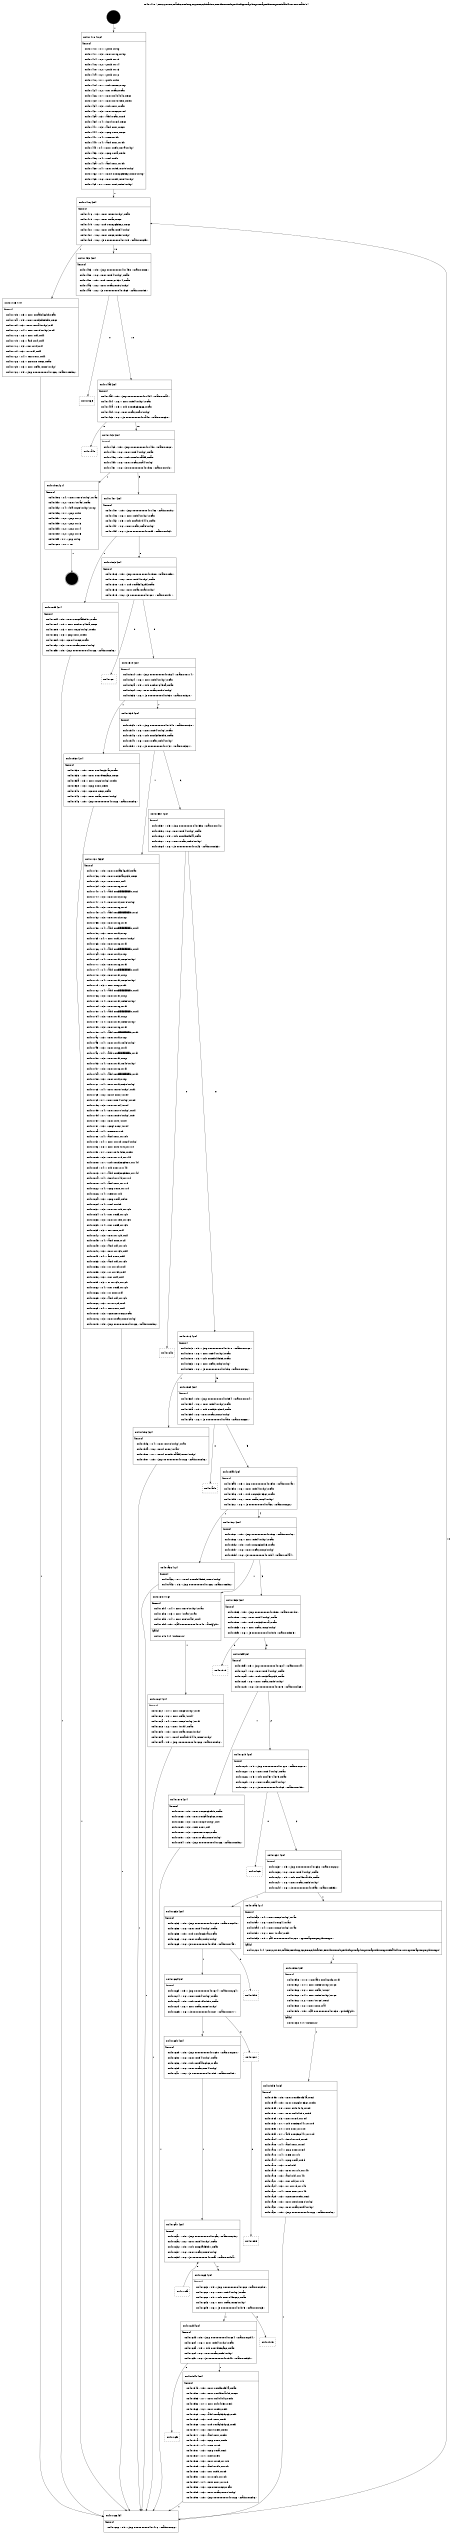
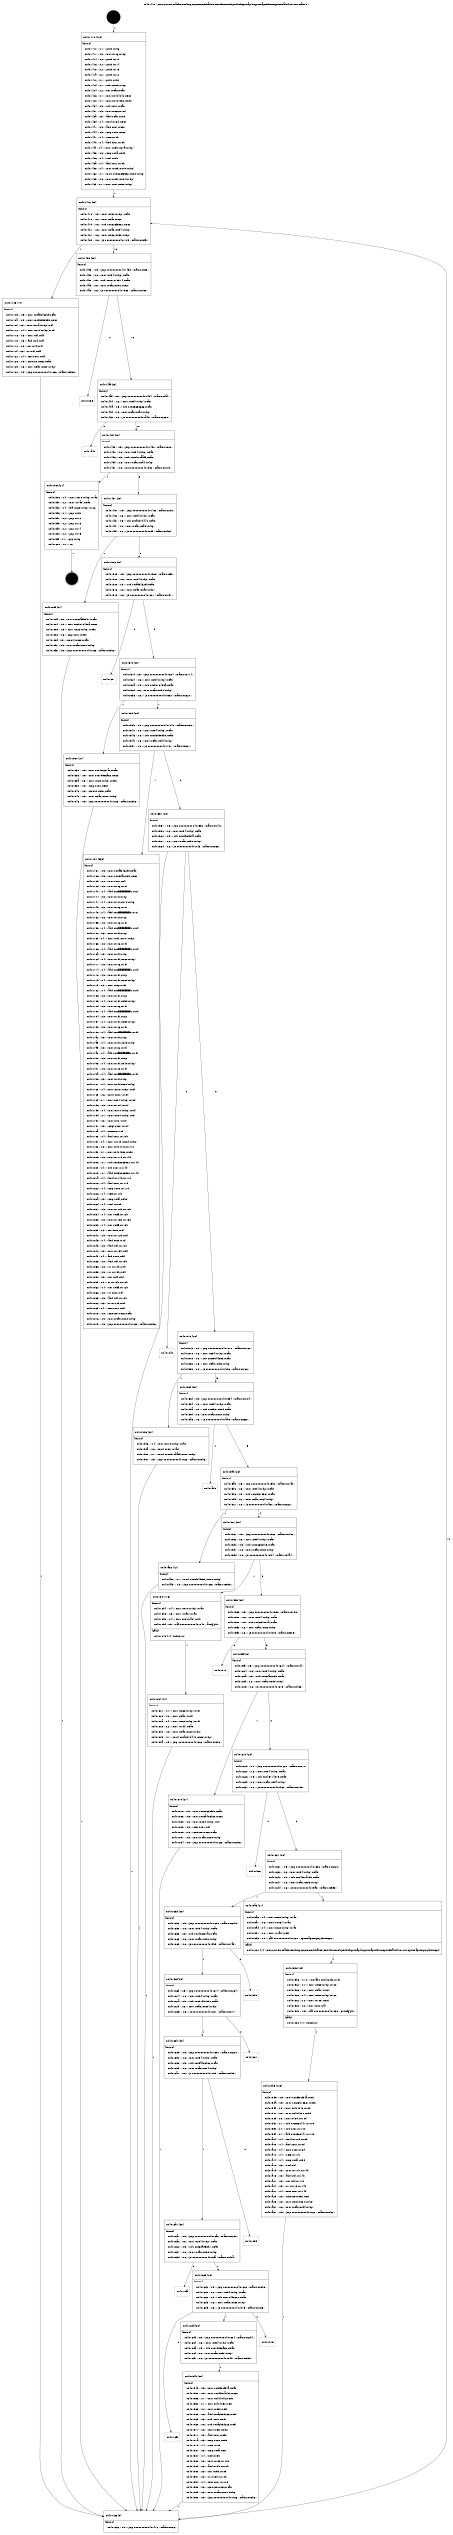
(121, 1920) -> (130, 1678)
(251, 2148) -> (229, 2156)
(189, 2274) -> (189, 2274)
(173, 2395) -> (164, 2366)
